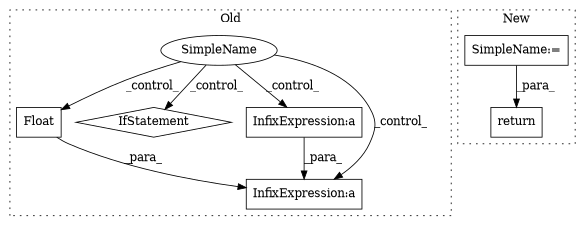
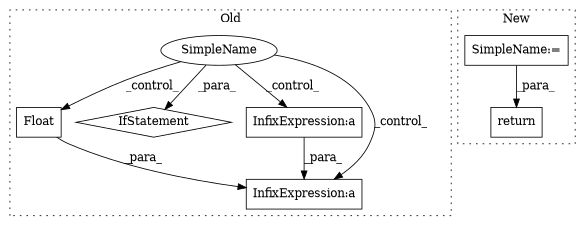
(217, 86) -> (217, 86)
